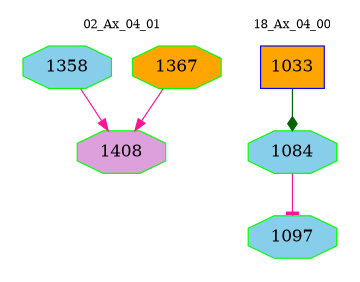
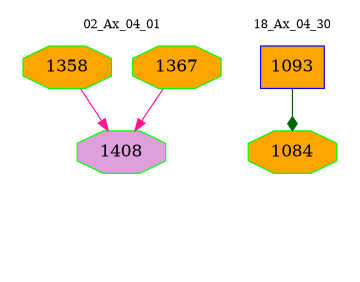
(292, 25) -> (292, 25)
(67, 67) -> (67, 67)
(292, 67) -> (292, 67)
(292, 152) -> (292, 152)
(292, 237) -> none
